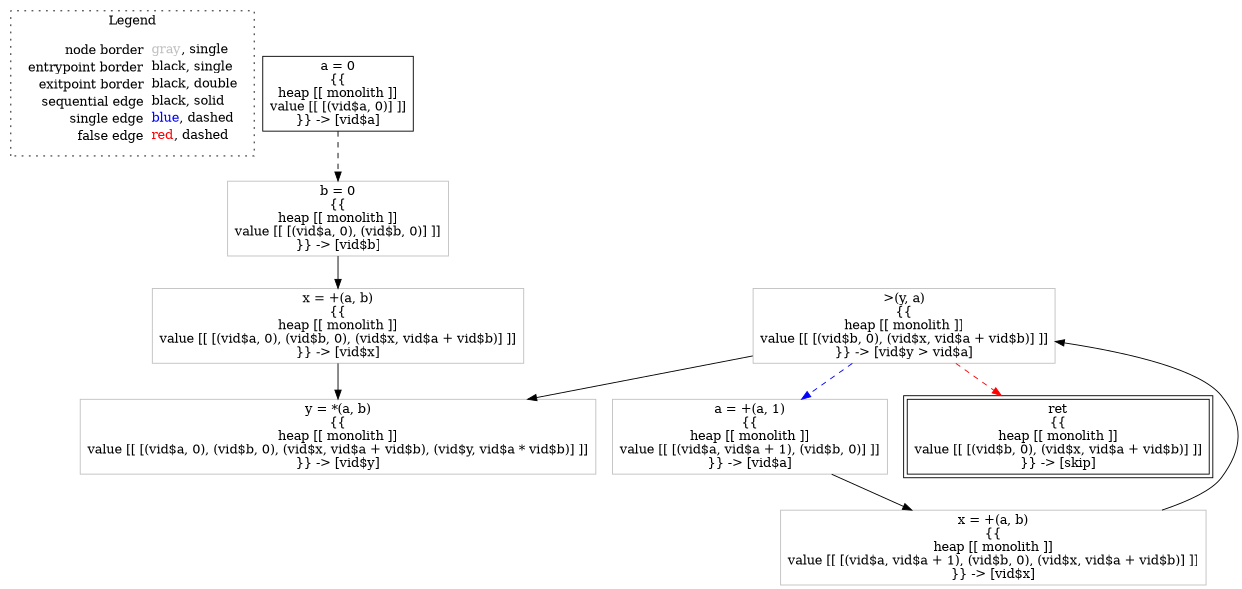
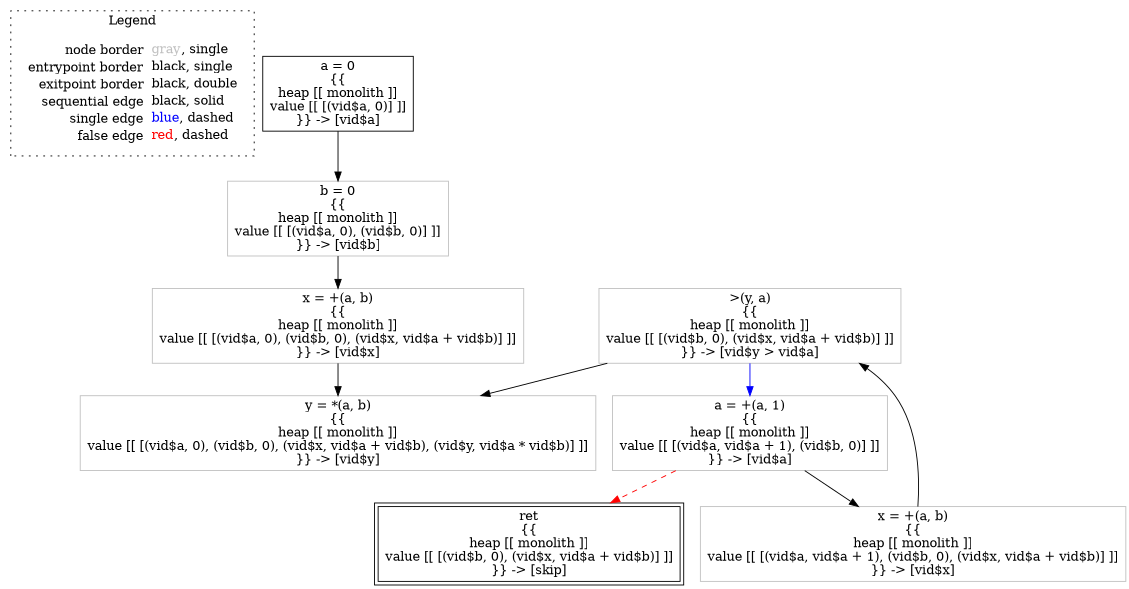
(338, 152) -> (338, 152)
(975, 377) -> (647, 485)
(831, 379) -> (750, 375)
